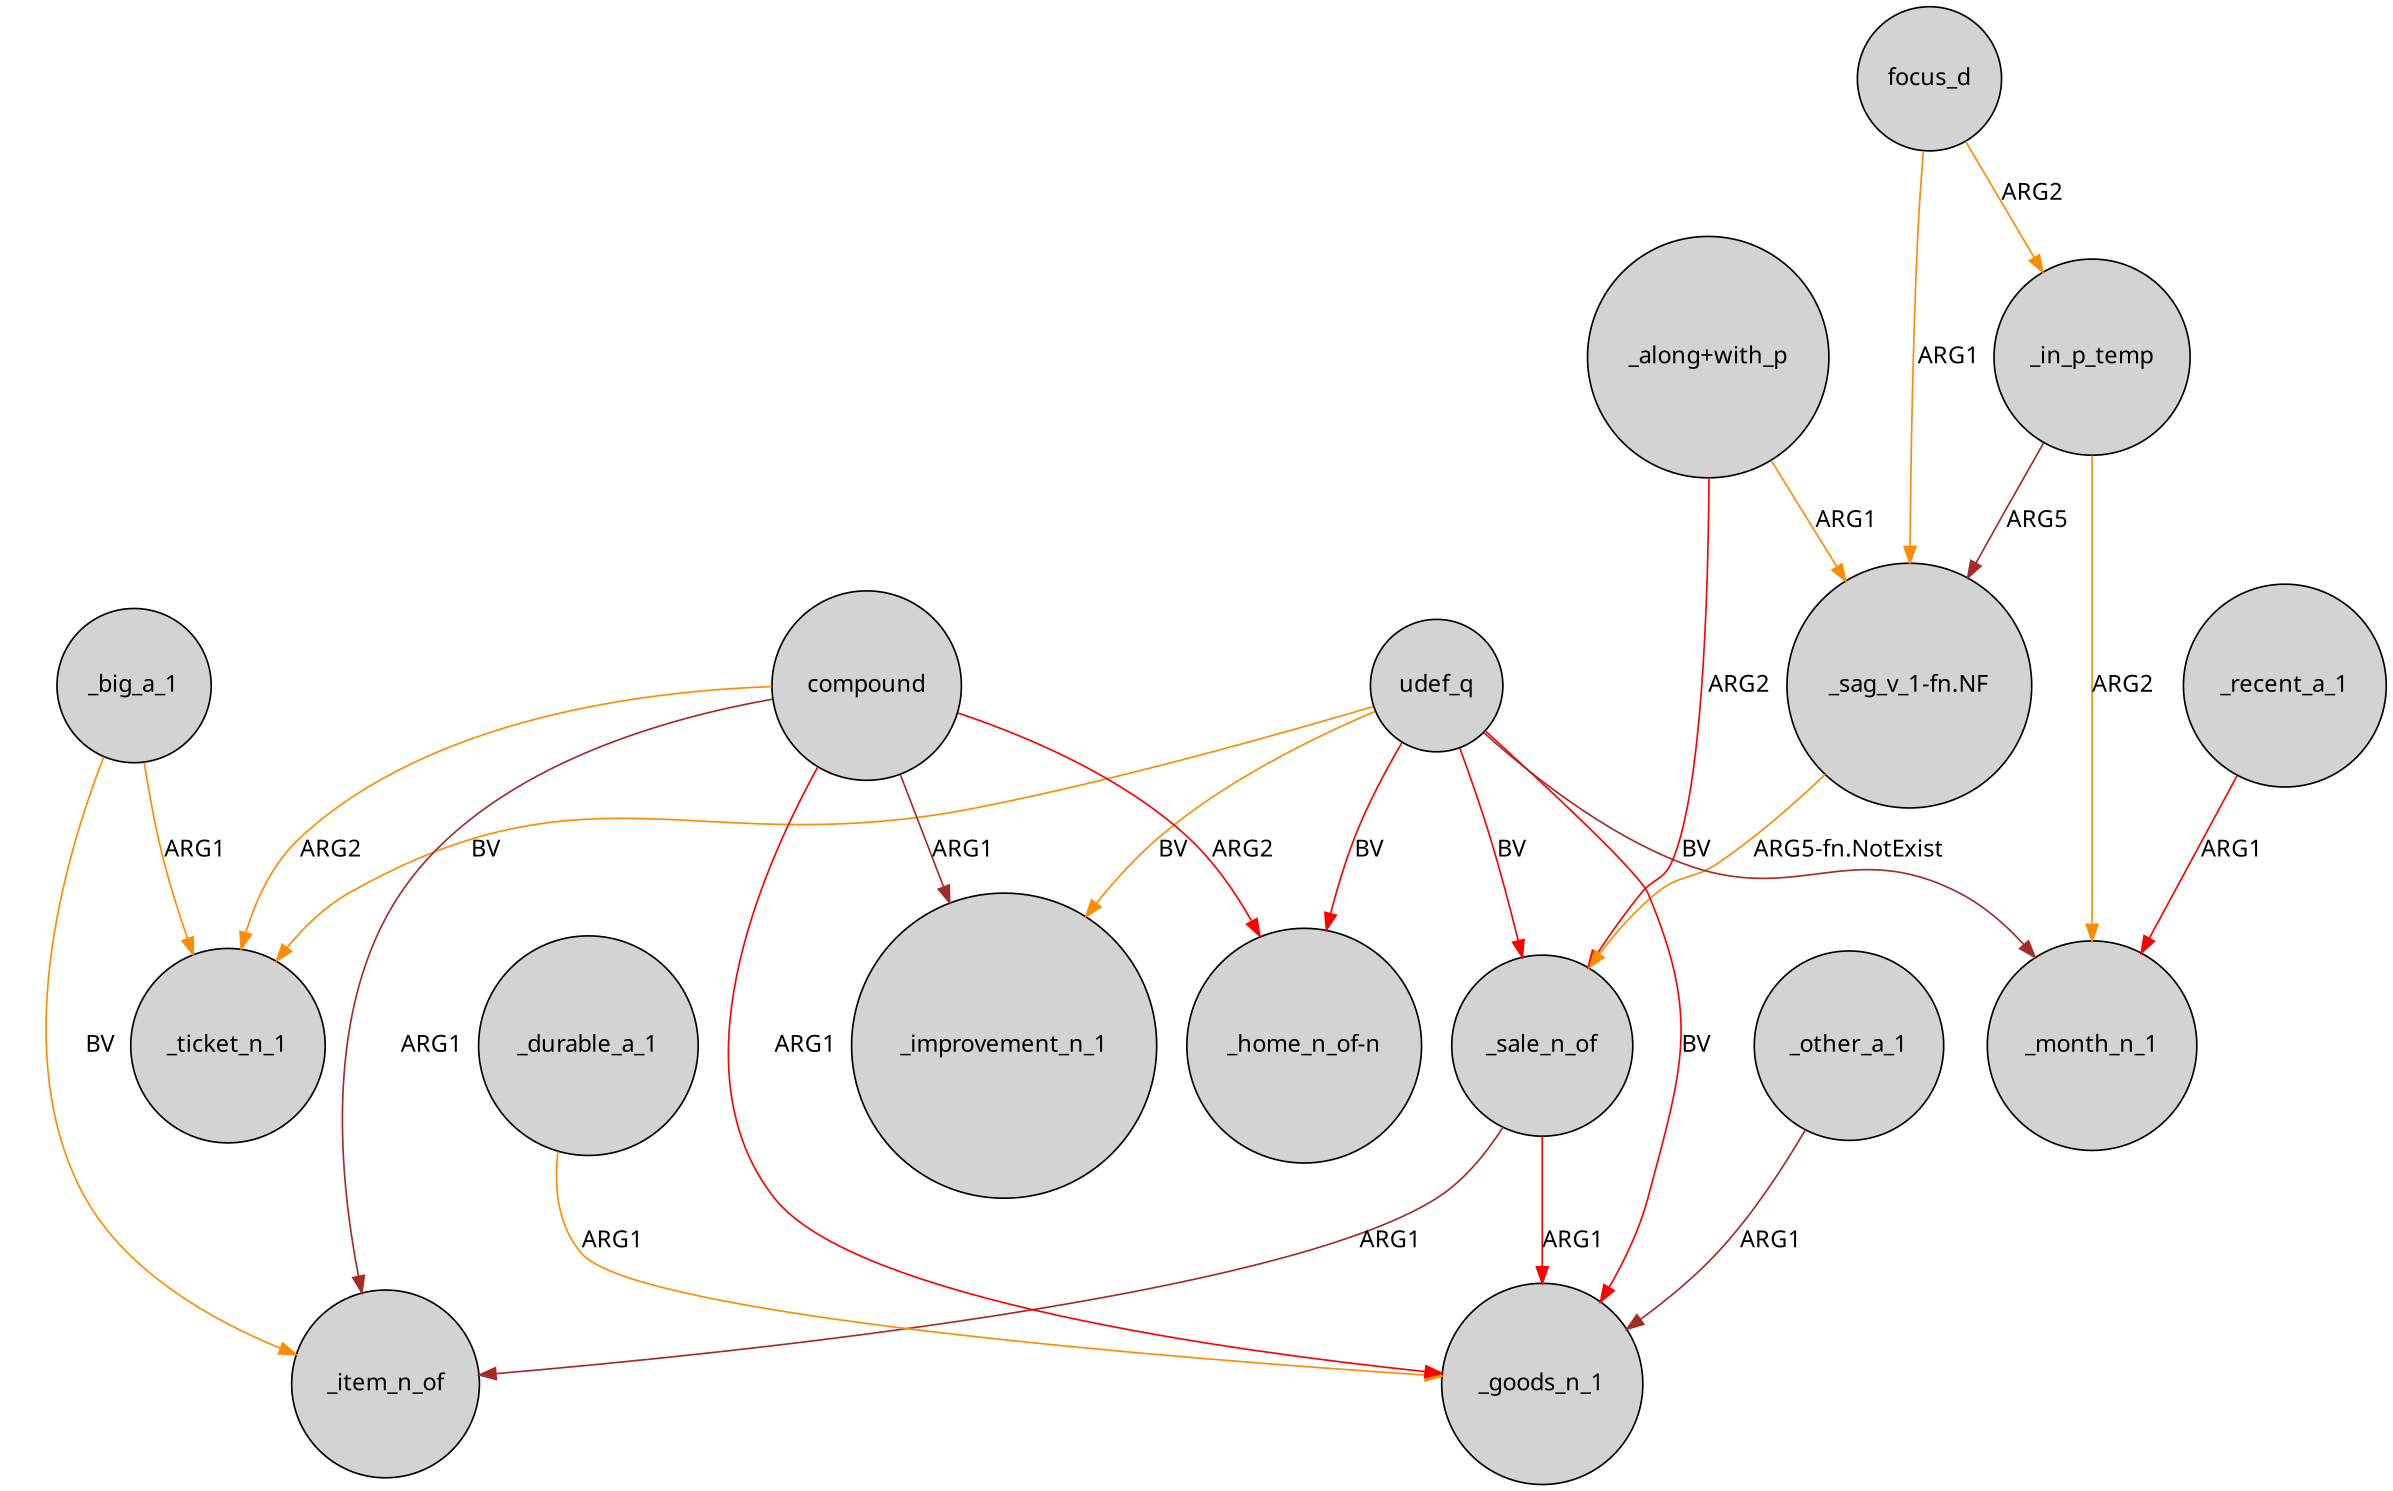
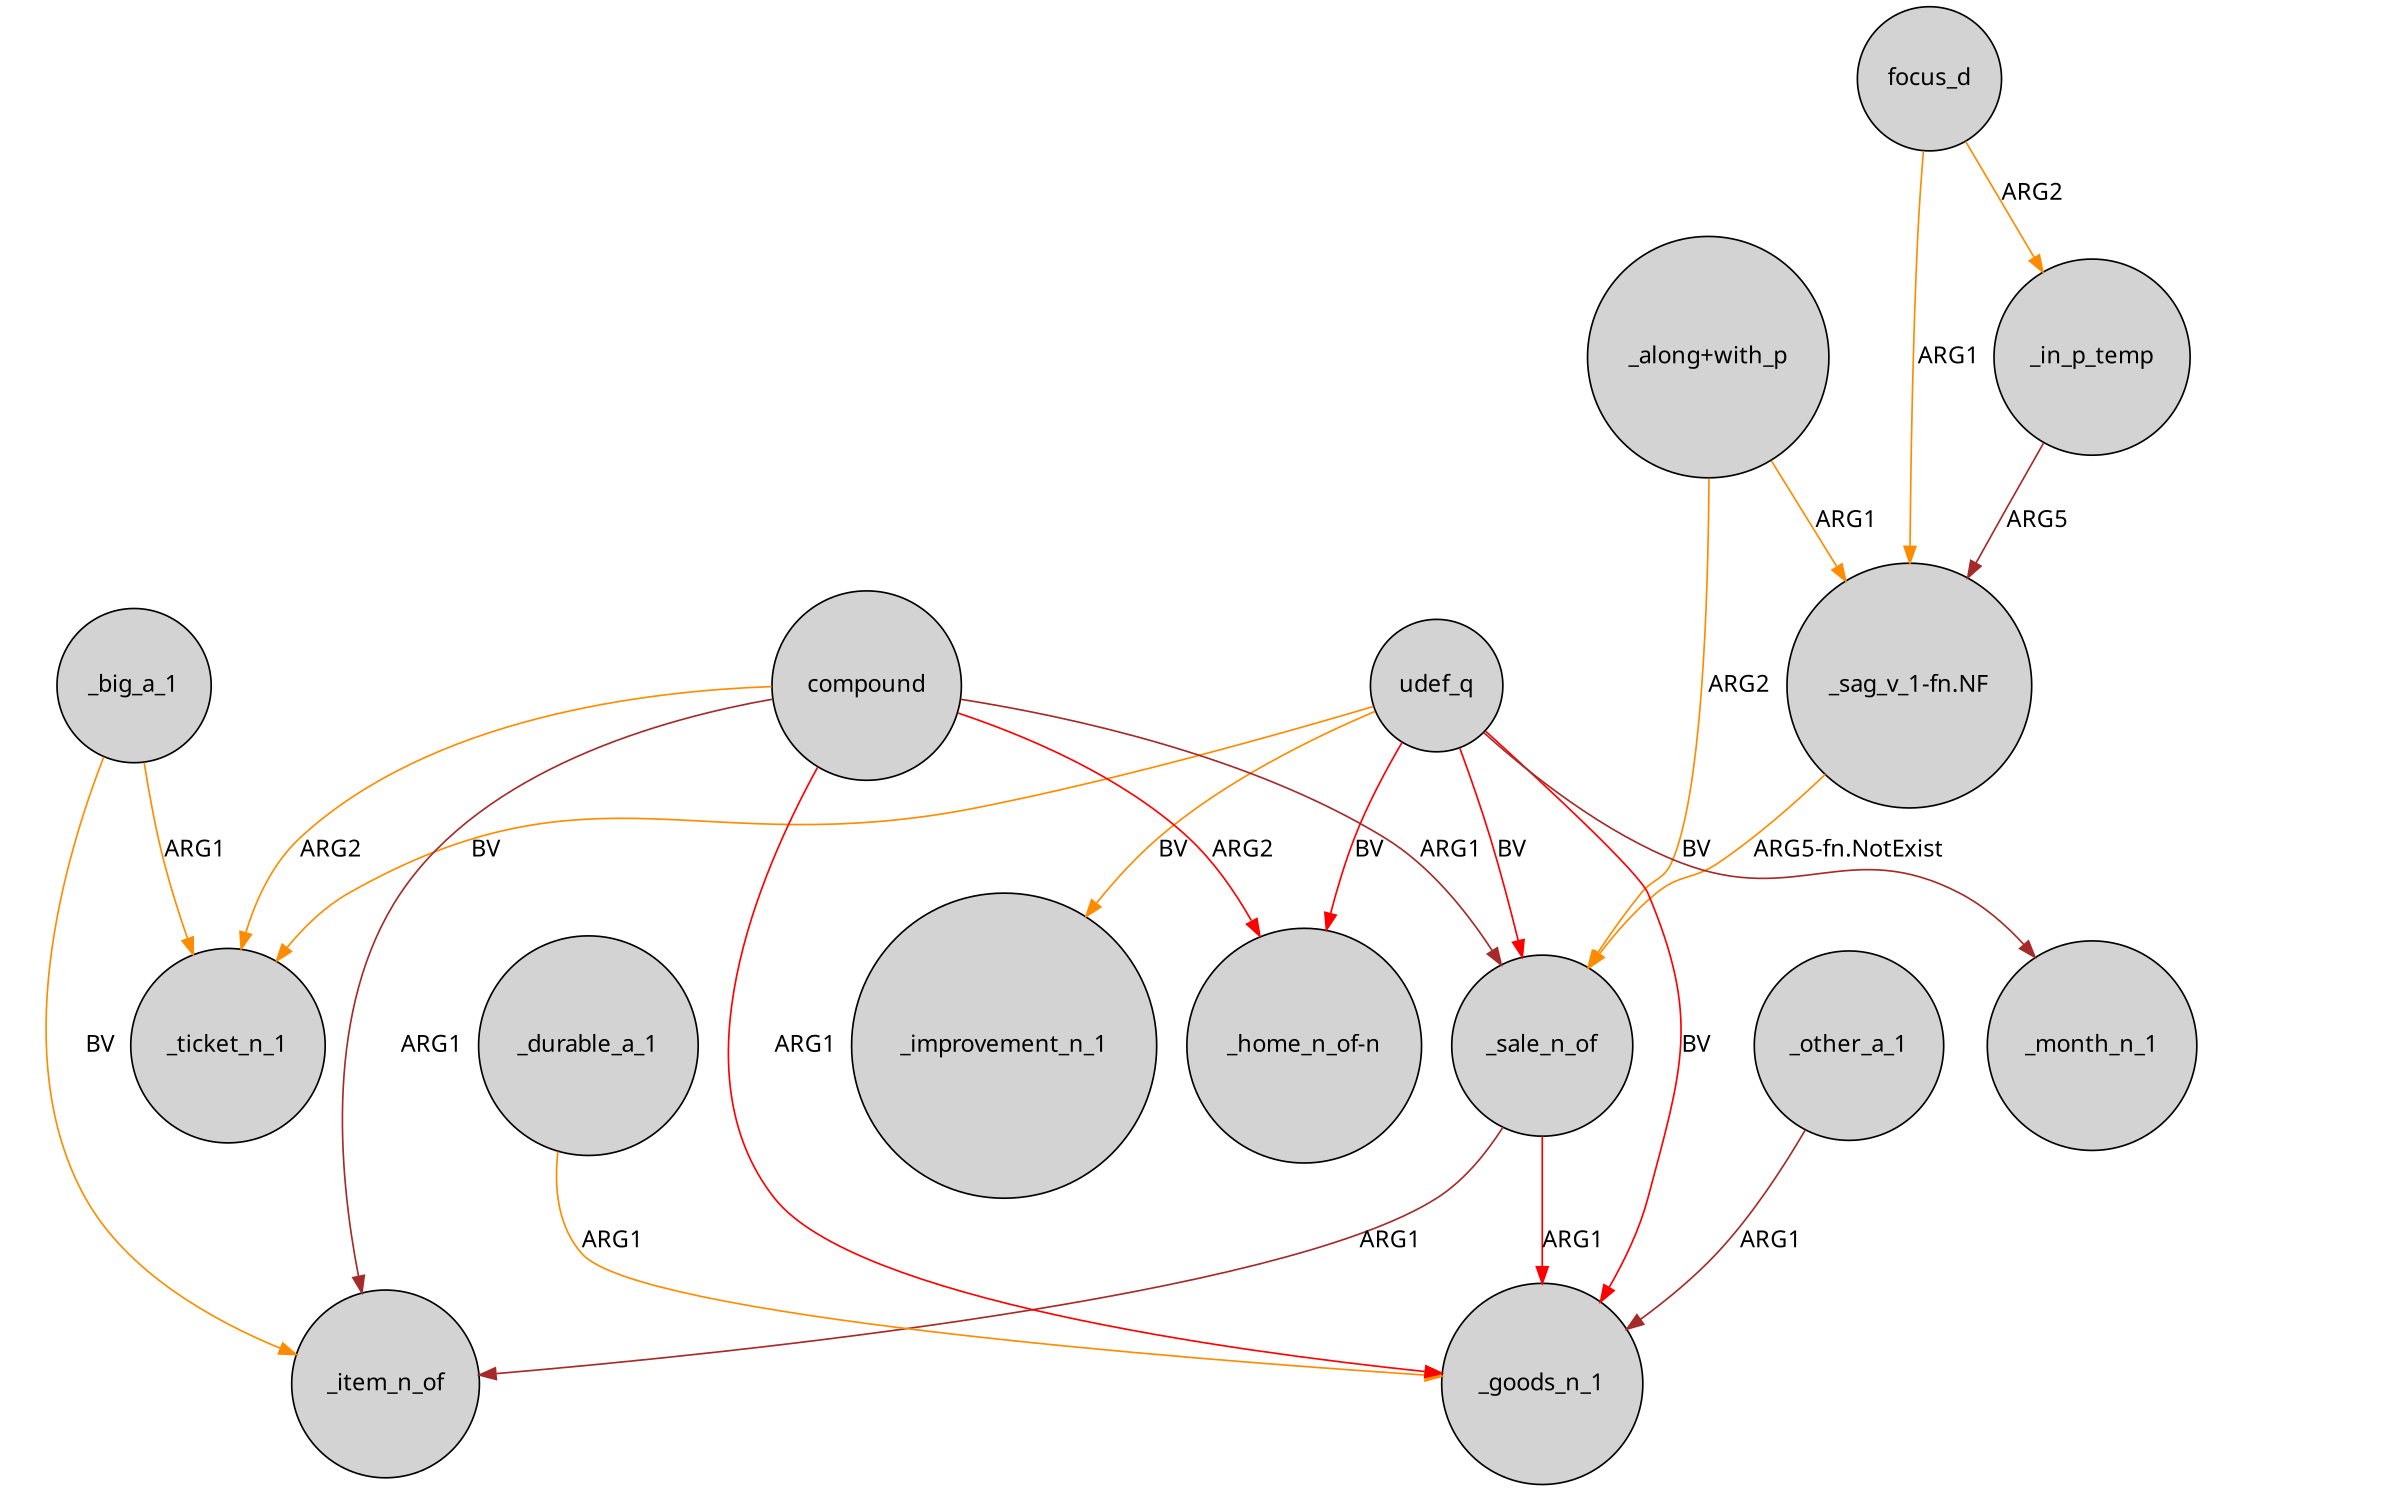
(2285, 686) -> none
(2092, 690) -> none
(1698, 731) -> (1698, 731)
(922, 831) -> (1268, 780)
